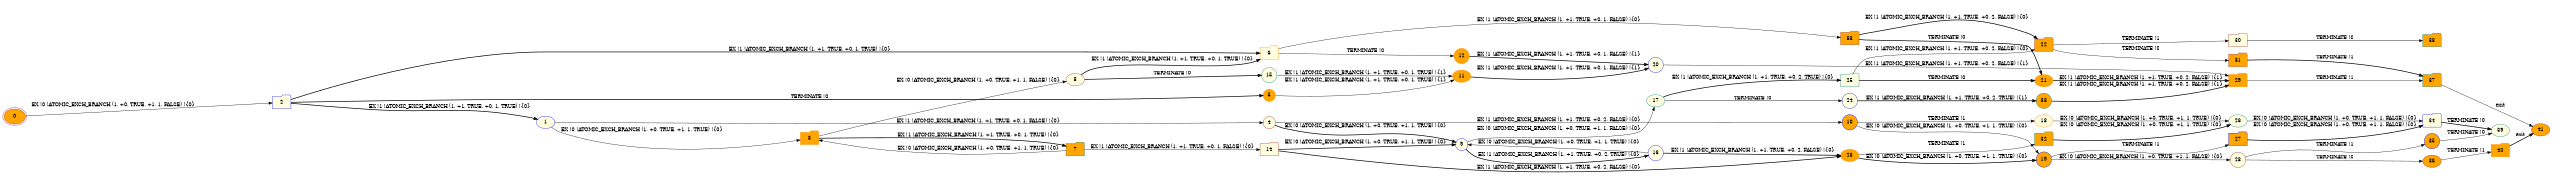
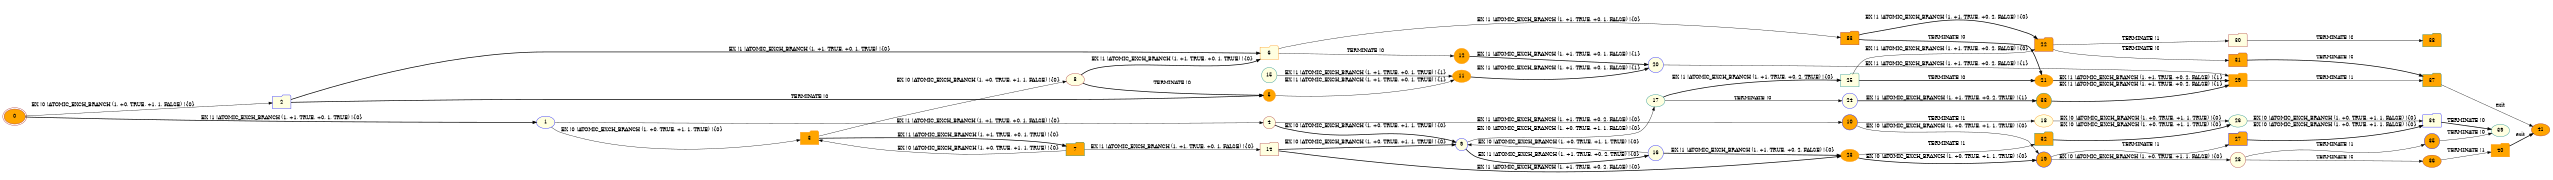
(2335, 57) -> (2335, 57)
(1171, 77) -> (1171, 93)
(413, 111) -> (279, 121)
